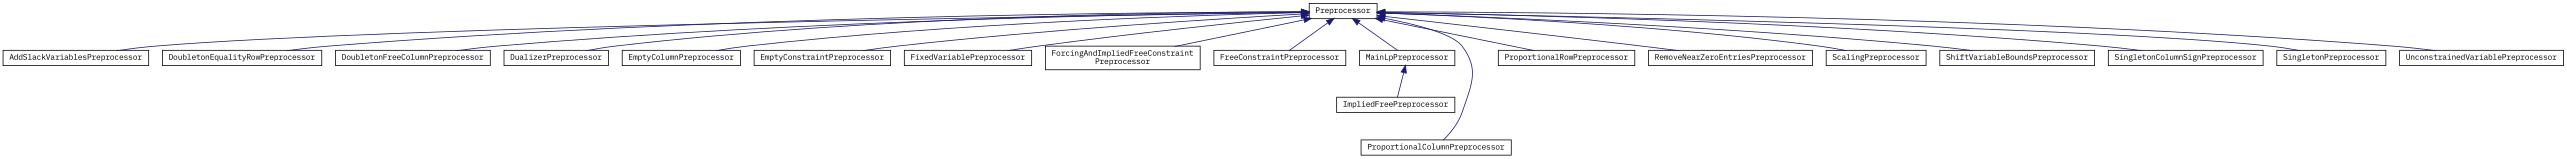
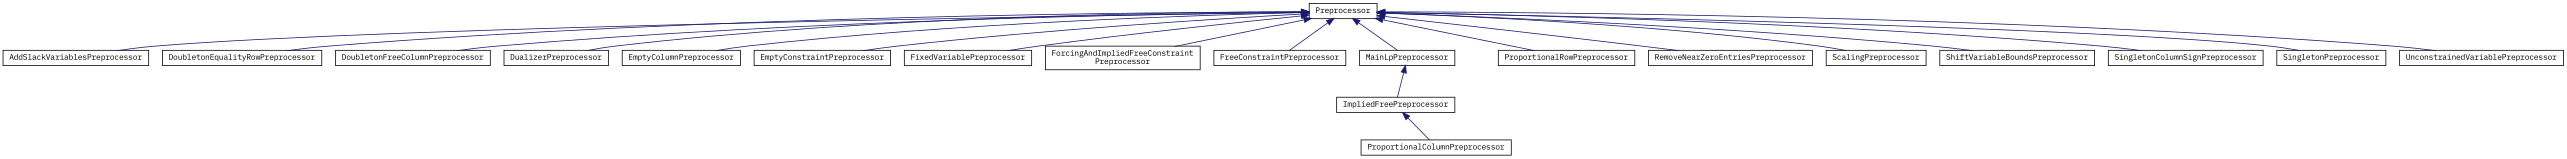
(1468, 55) -> (1419, 129)
